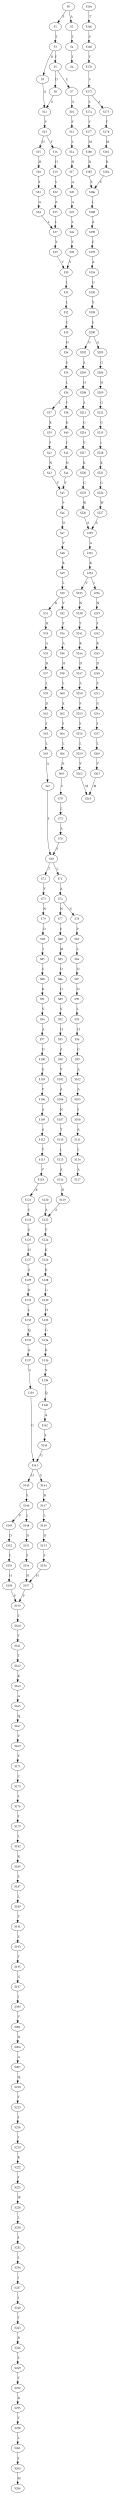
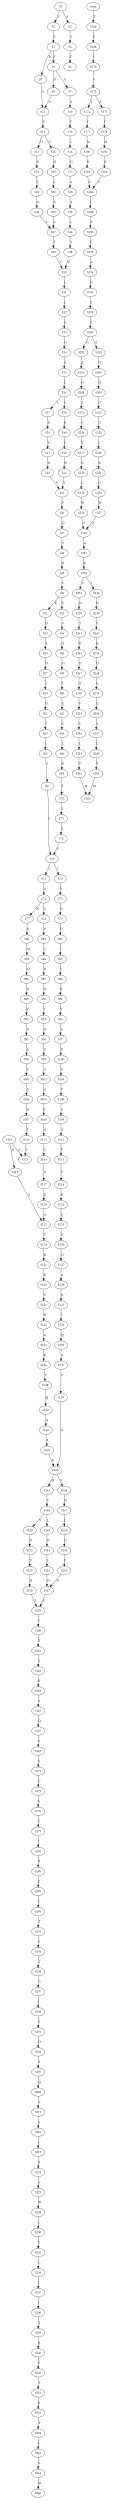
(60, 1169) -> (16, 1149)
none -> (44, 1193)
